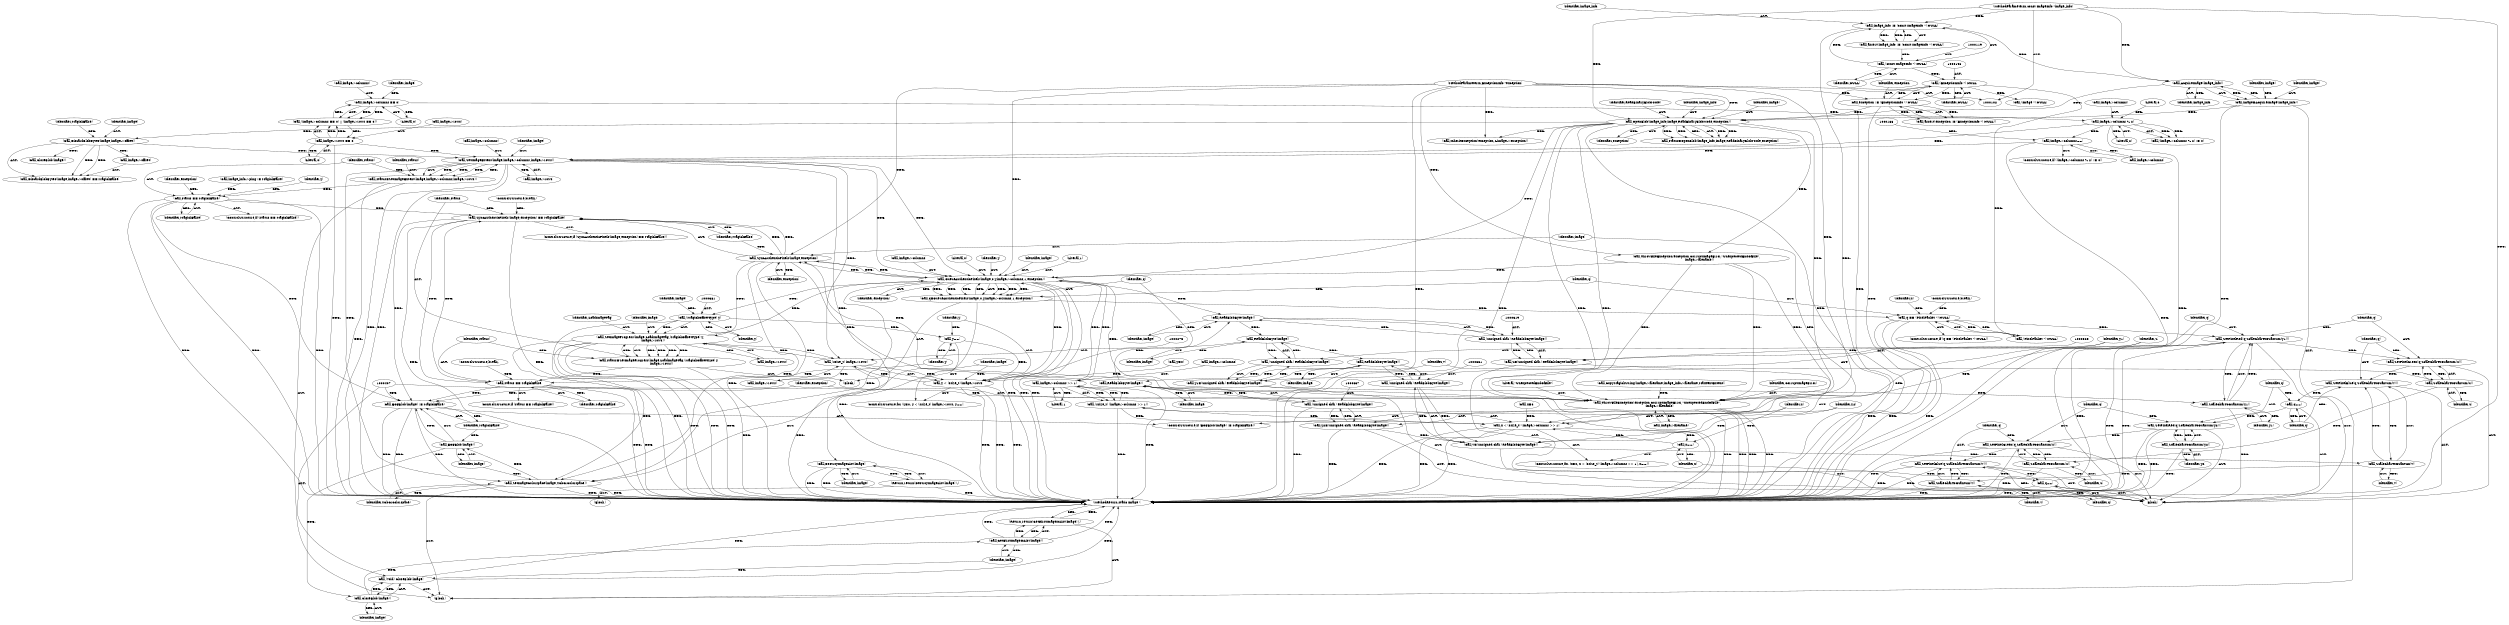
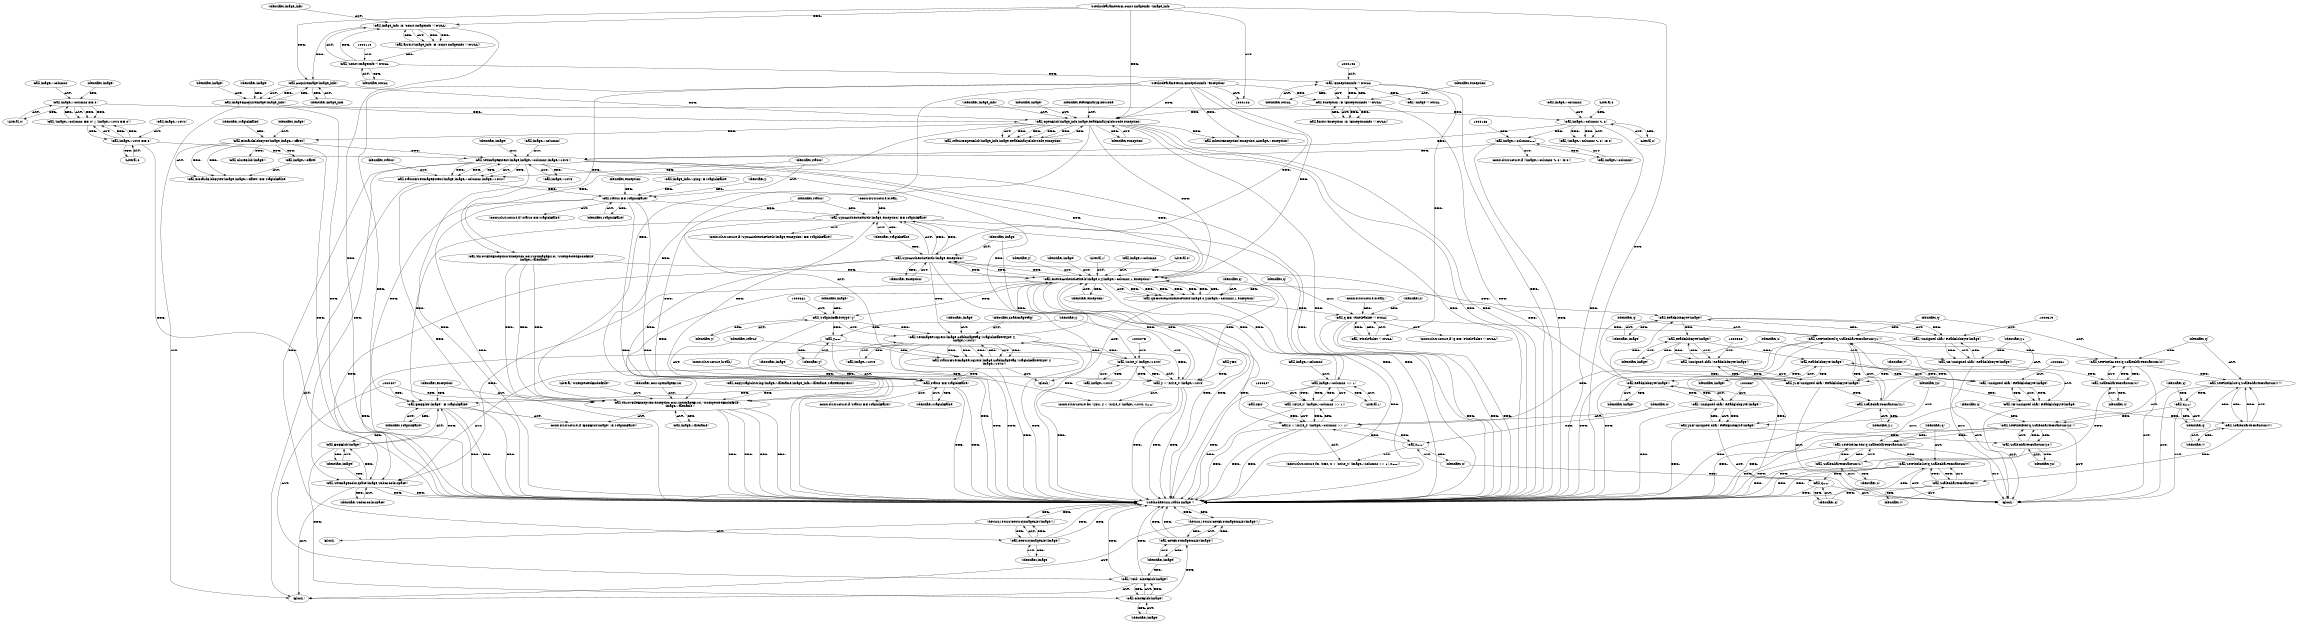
none -> (1263, 383)
(1419, 437) -> (1864, 435)
none -> (434, 479)
none -> (1082, 505)
